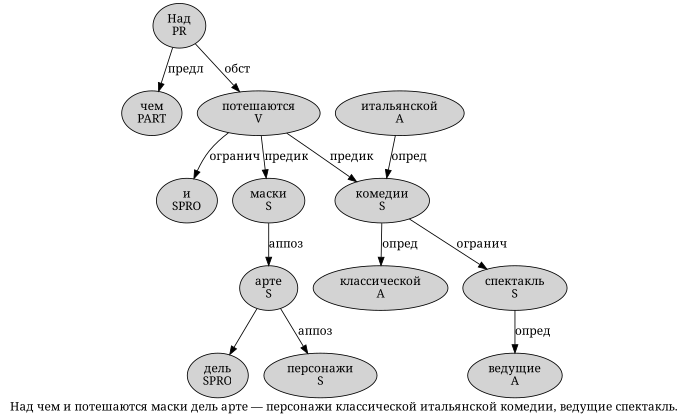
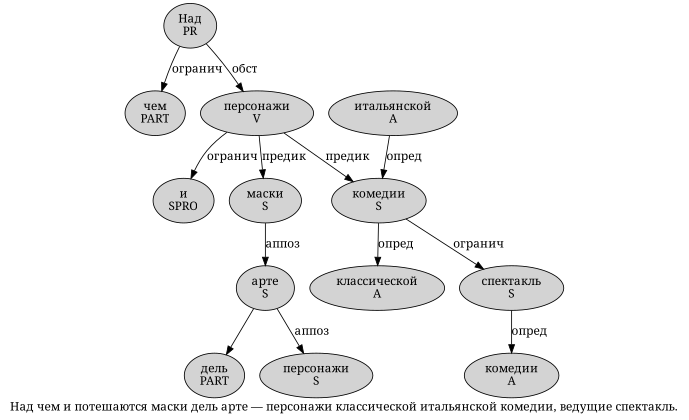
(186, 69) -> (197, 69)
(259, 113) -> (257, 113)
(218, 375) -> (214, 375)
(515, 375) -> (512, 375)
